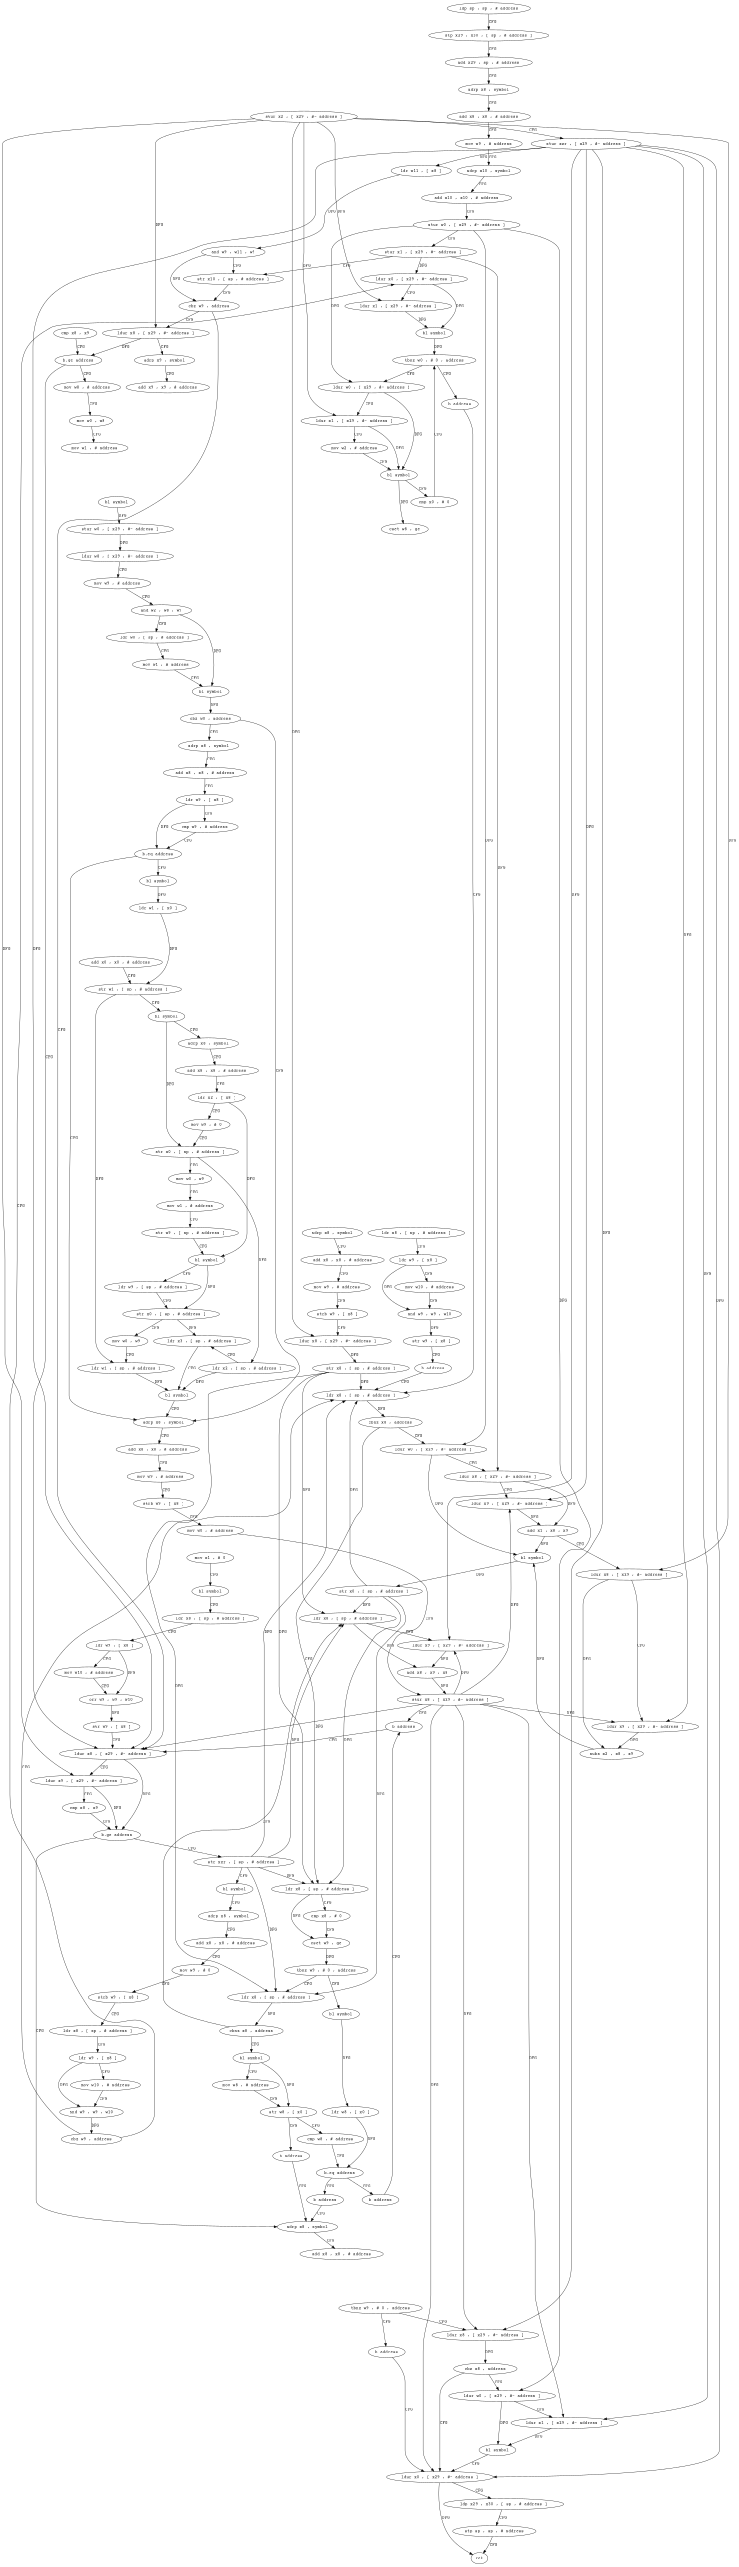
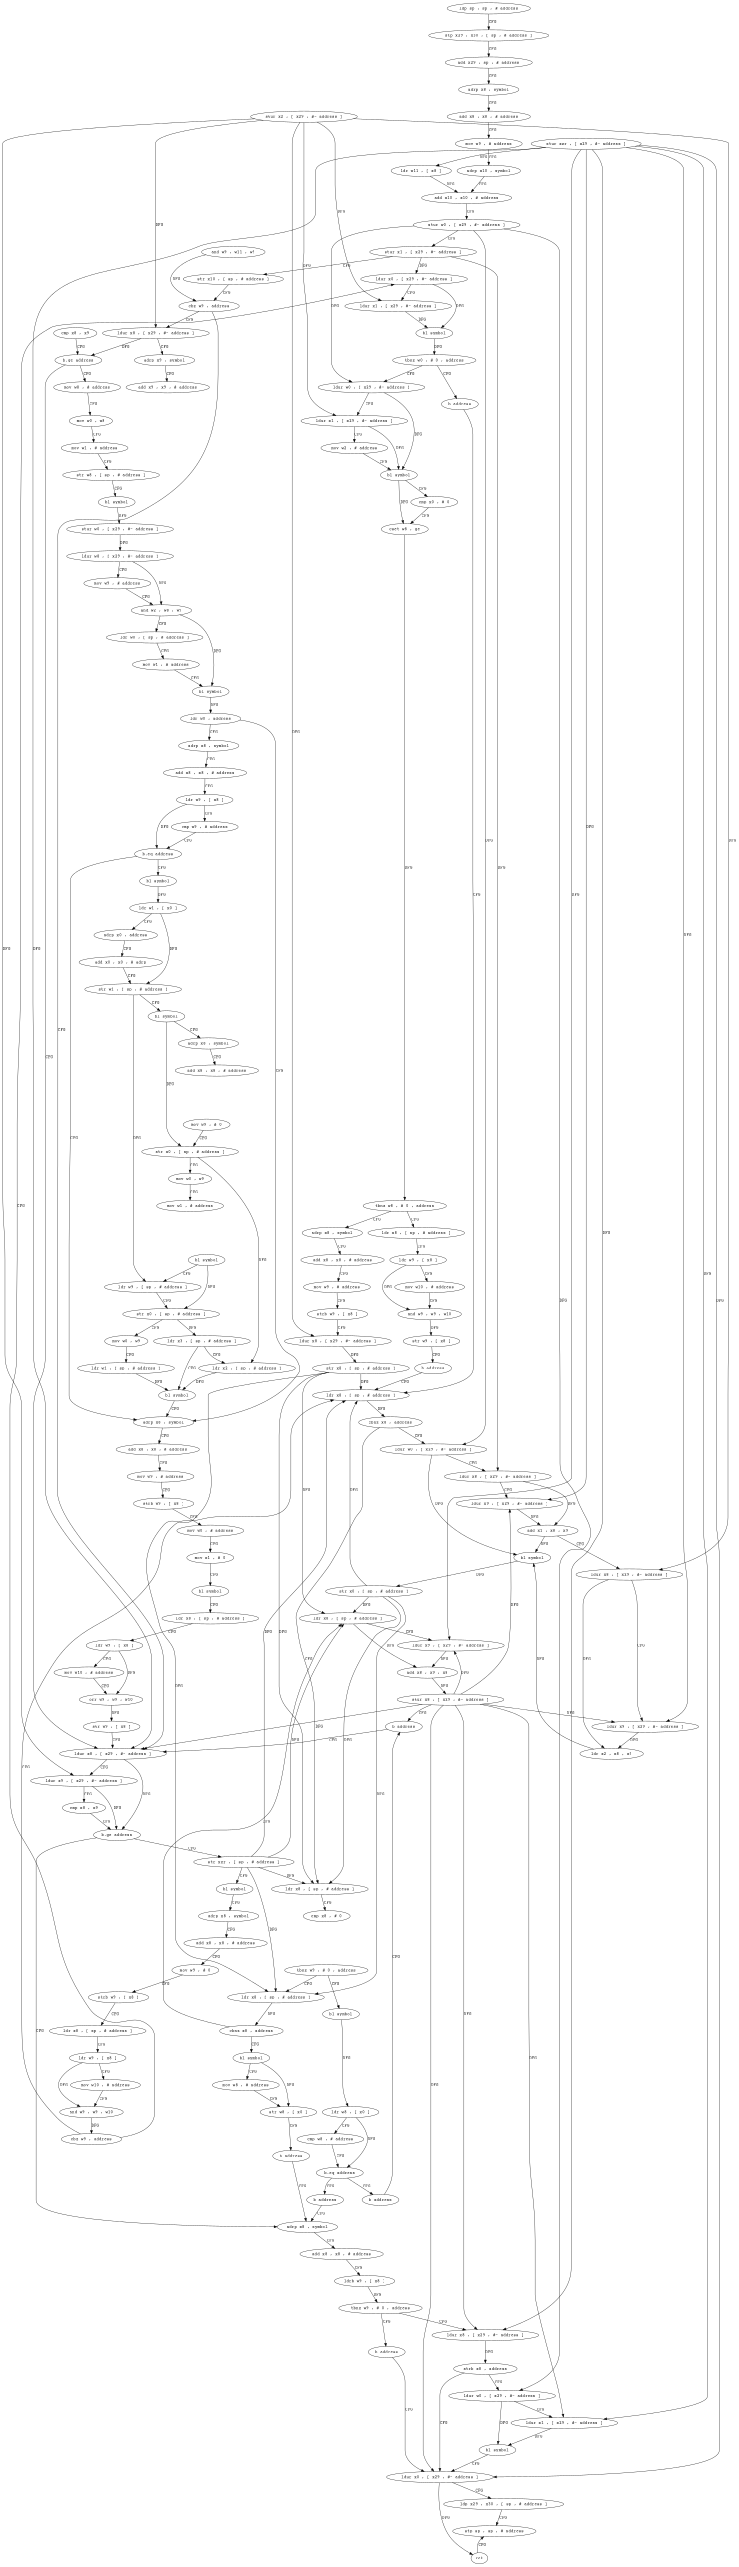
(484, 126) -> none
(327, 211) -> (442, 183)
(233, 264) -> none
(434, 433) -> (421, 515)
none -> (111, 475)
none -> (153, 577)
(211, 719) -> (211, 719)
none -> (126, 935)
(121, 962) -> (121, 962)
(217, 1098) -> none
(96, 1176) -> (133, 1139)
none -> (405, 1206)
(190, 1233) -> none
(226, 1356) -> (212, 1356)
(402, 1570) -> (210, 1543)
(612, 1754) -> (612, 1754)
(326, 1943) -> none
(308, 2125) -> (341, 2124)
none -> (365, 2281)
(485, 2369) -> (485, 2369)
(489, 2544) -> (478, 2545)
